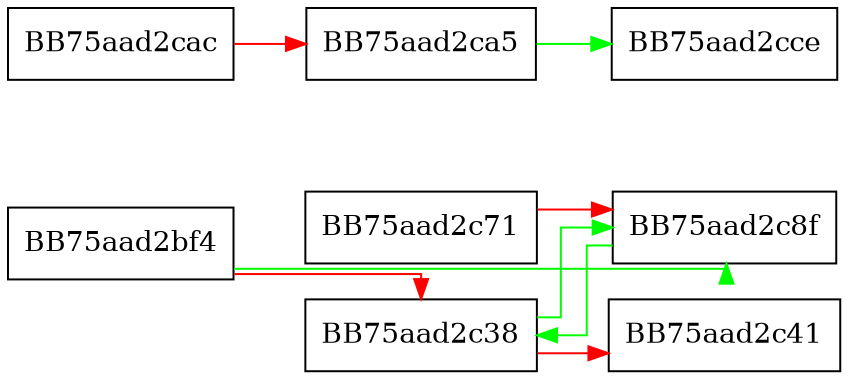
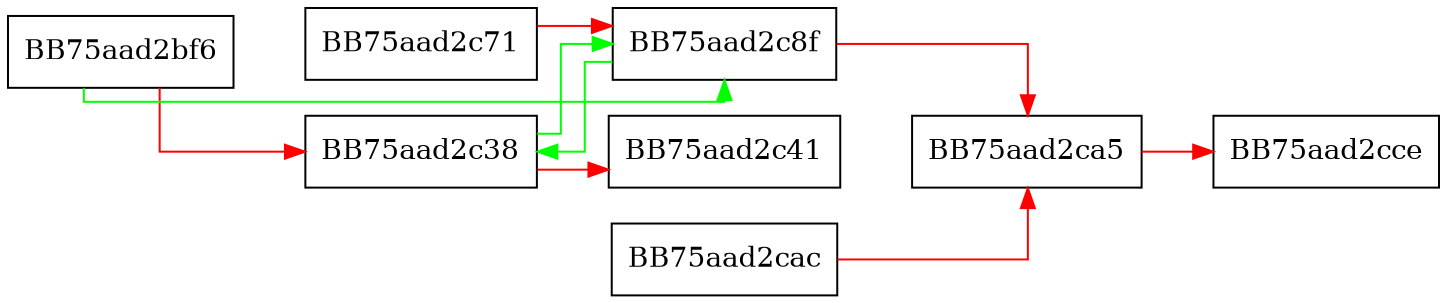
(564, 44) -> (1167, 152)
none -> (958, 44)
(121, 243) -> (121, 52)
